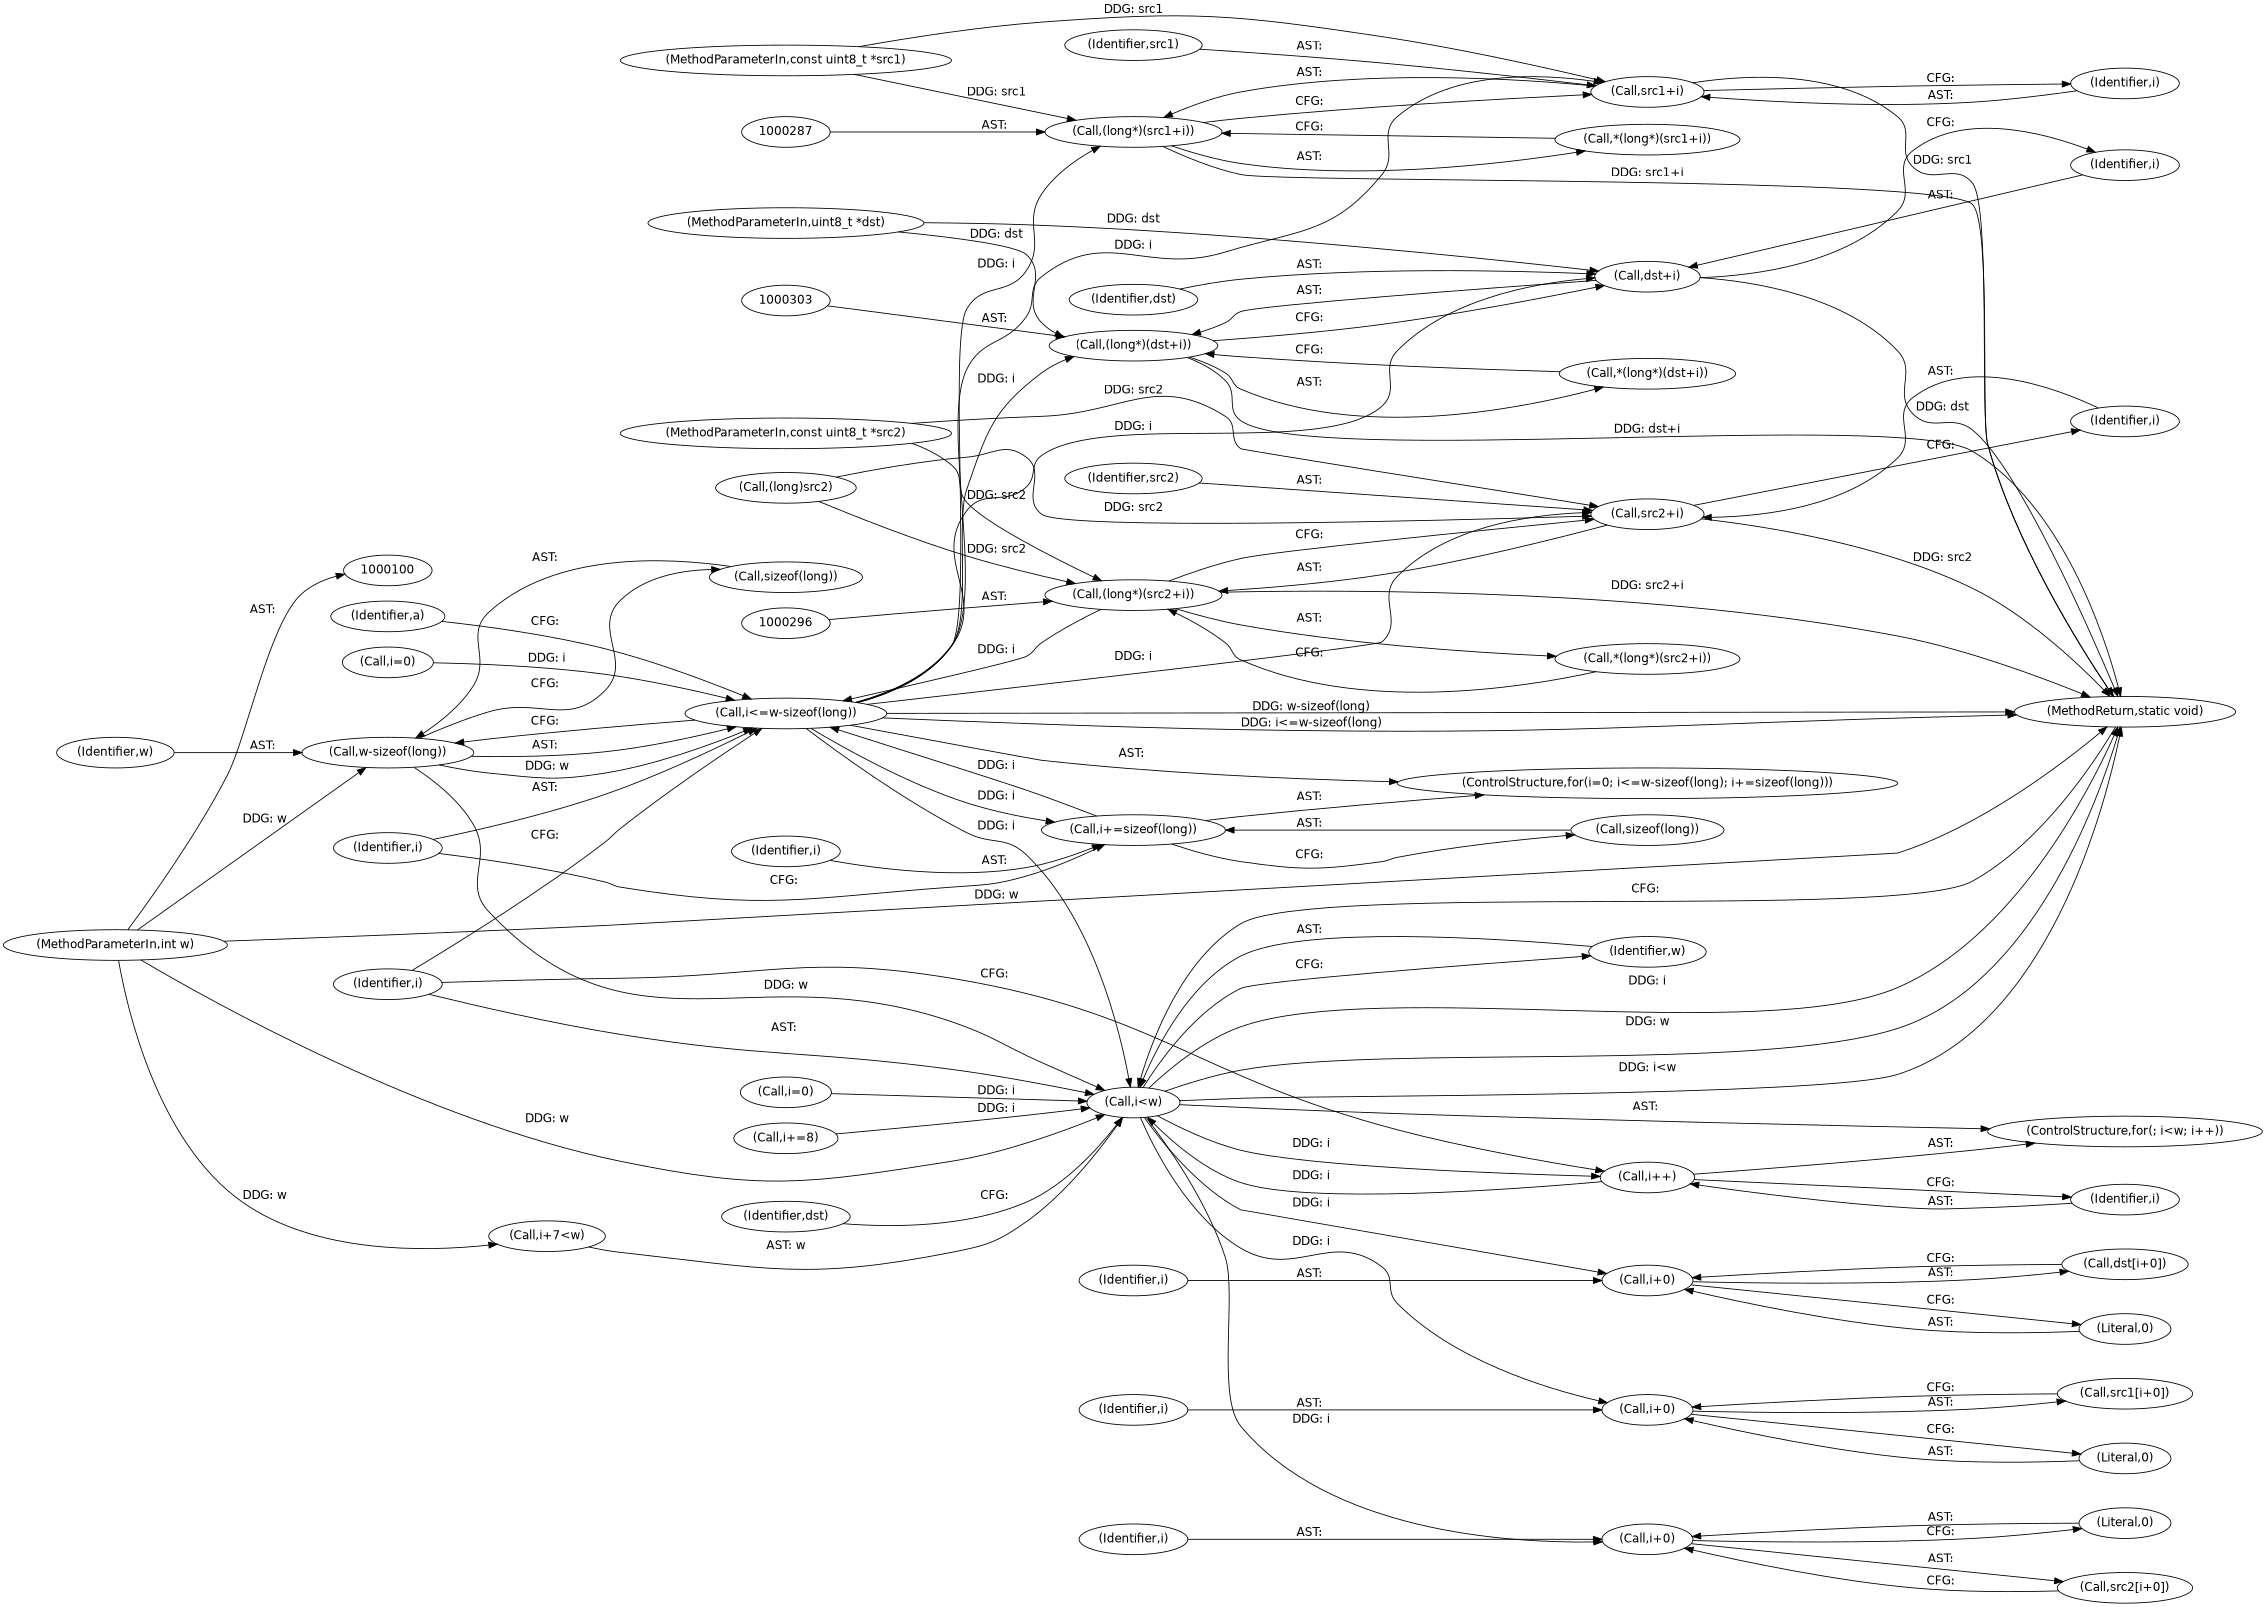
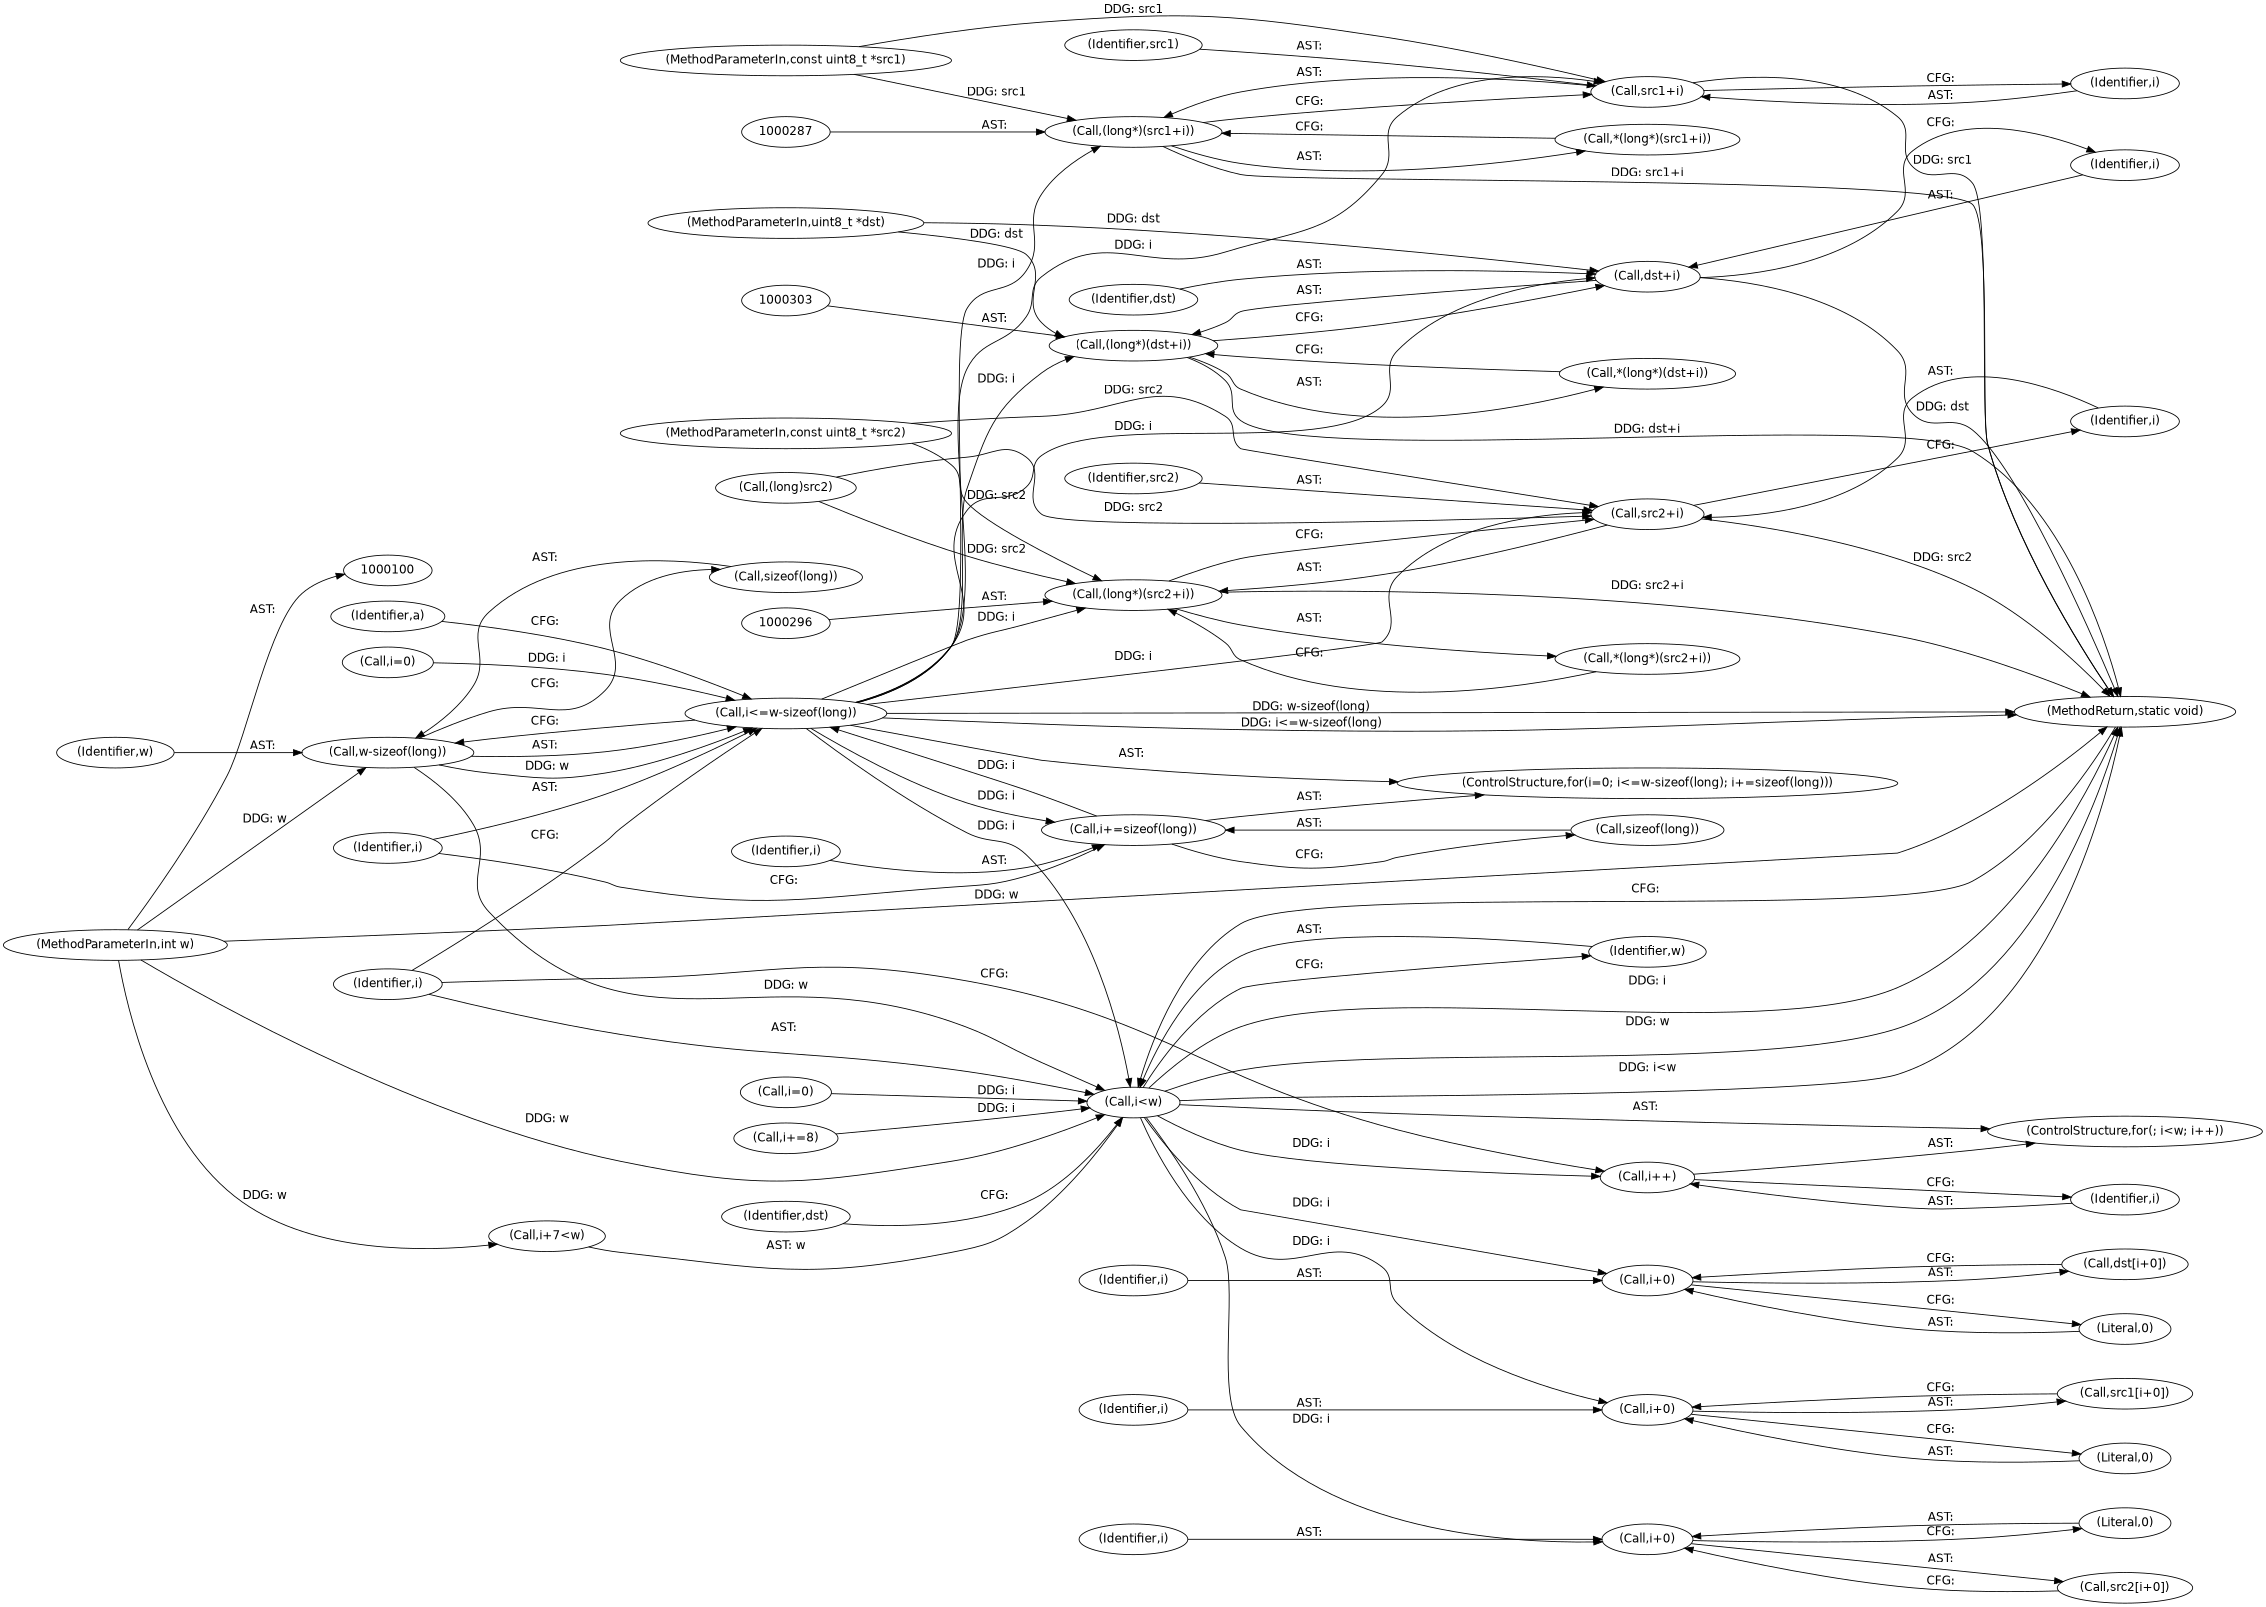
(982, 668) -> (941, 651)
(1368, 1194) -> none
